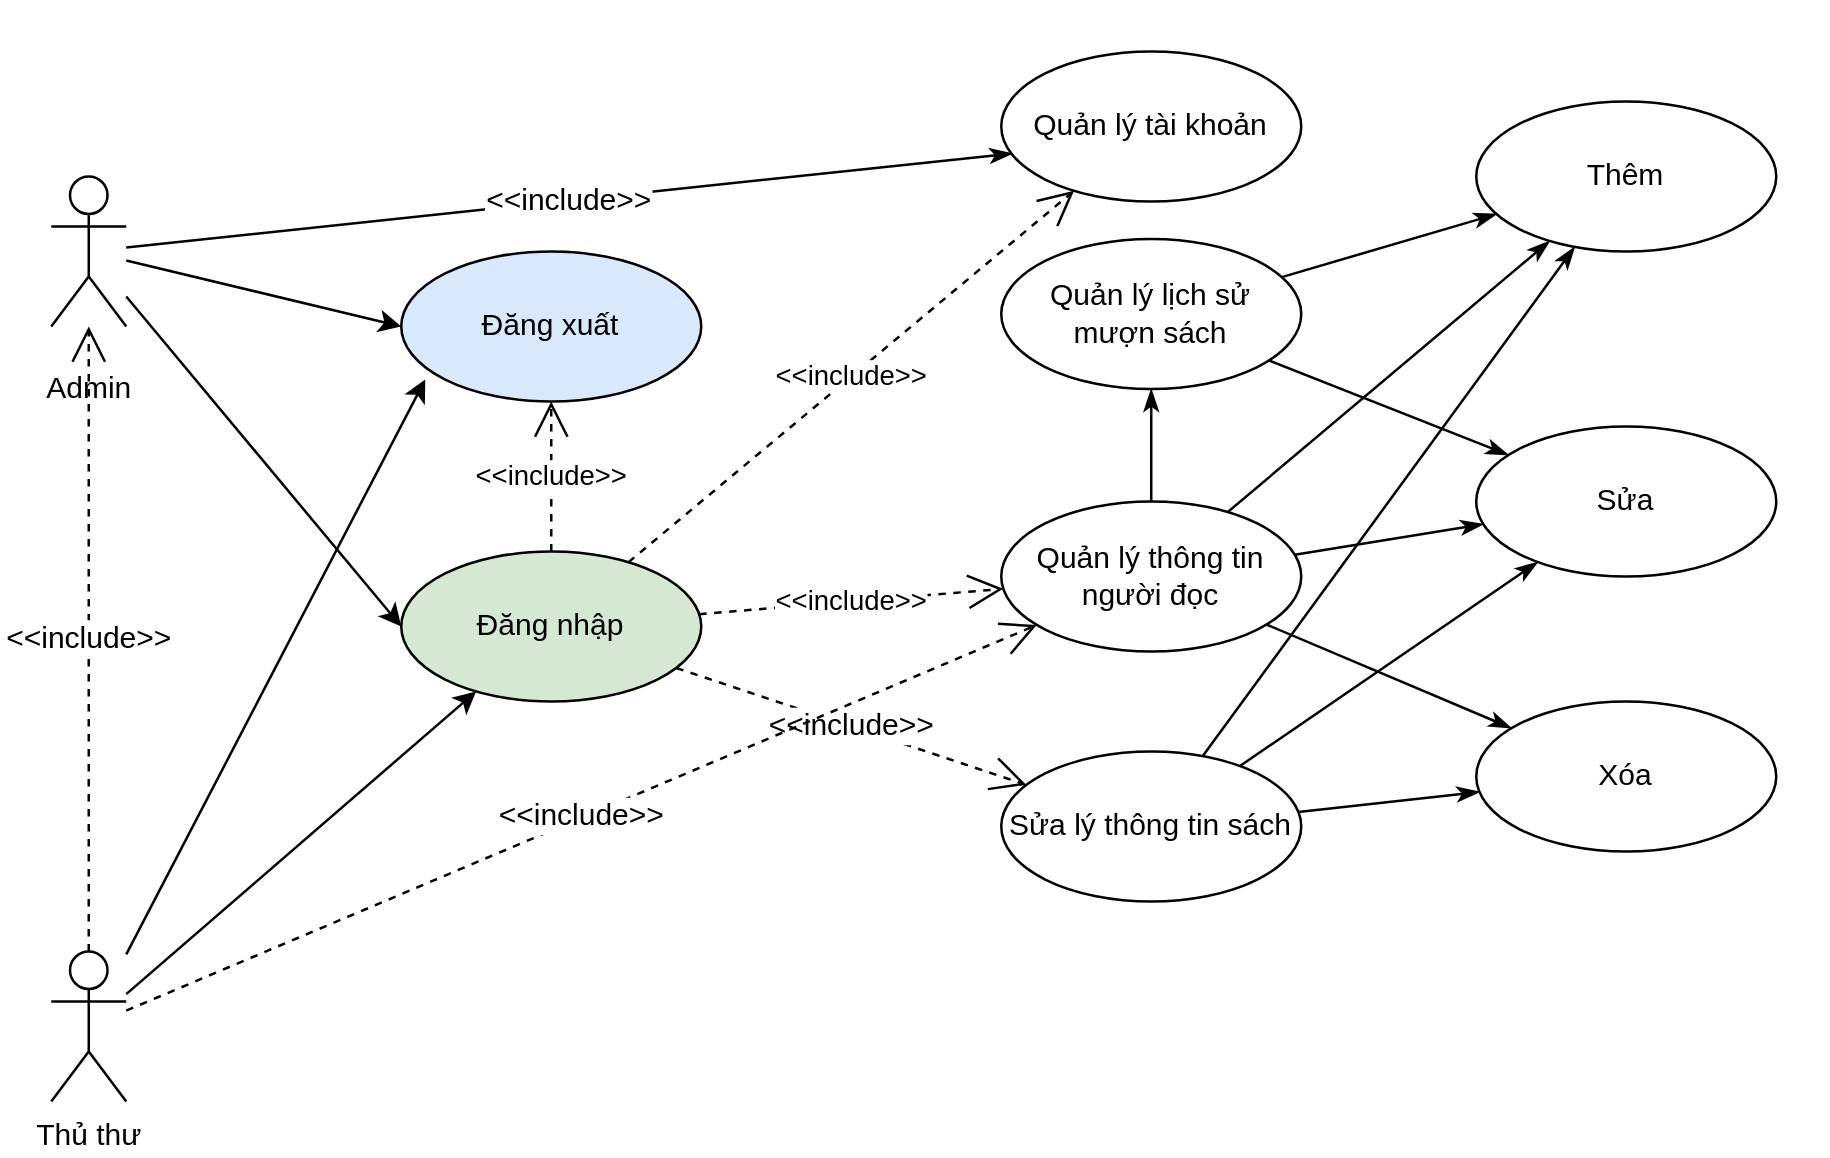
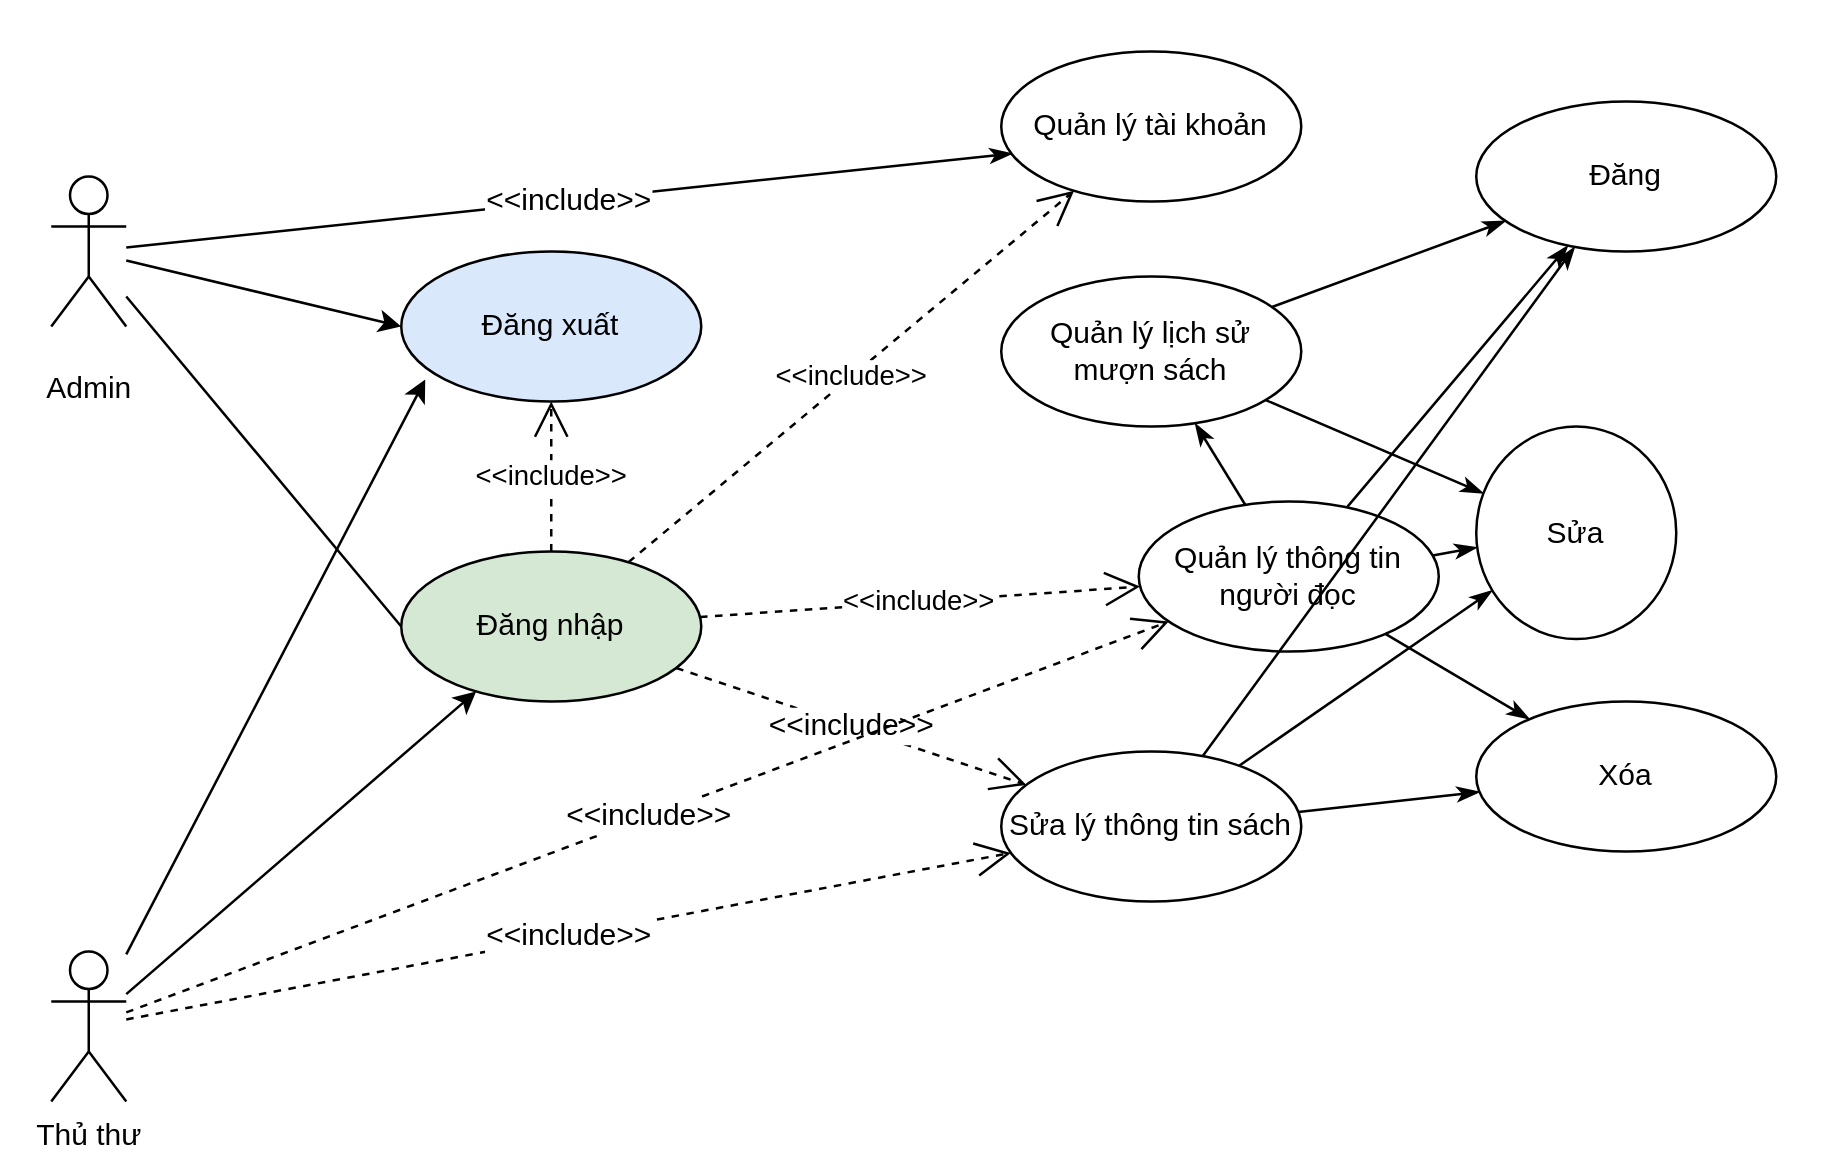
(1626, 176) -> (1626, 176)
(1151, 314) -> (1151, 351)
(1626, 501) -> (1576, 533)
(1151, 576) -> (1289, 576)
(390, 612) -> (394, 618)
(89, 803) -> (306, 985)
